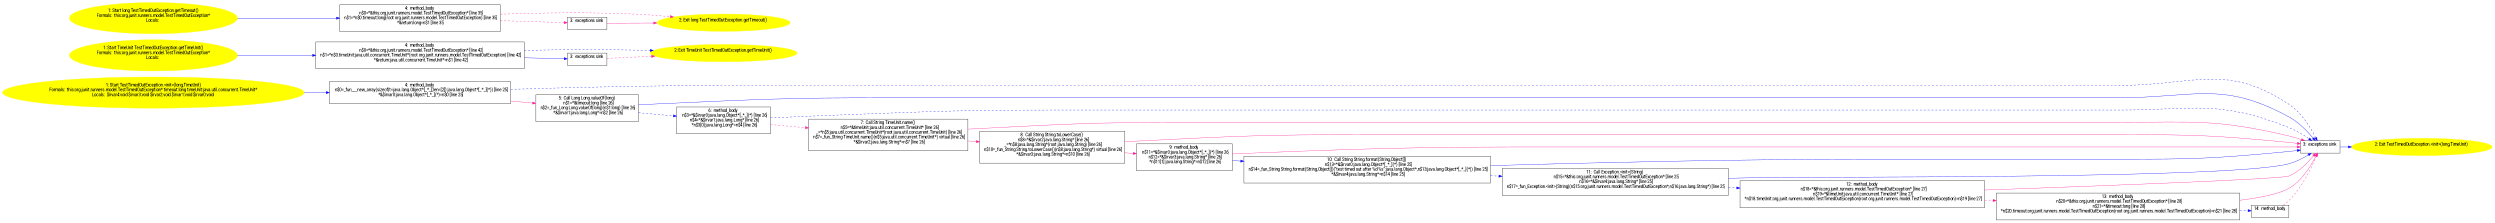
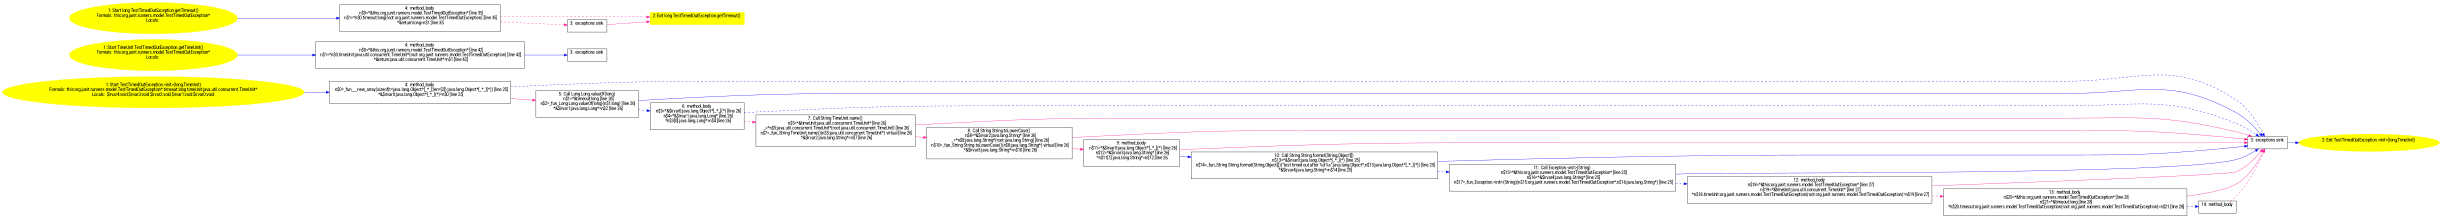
(724, 23) -> (697, 18)
(724, 53) -> none
